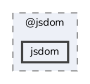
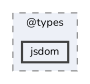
(45, 23) -> (45, 23)
